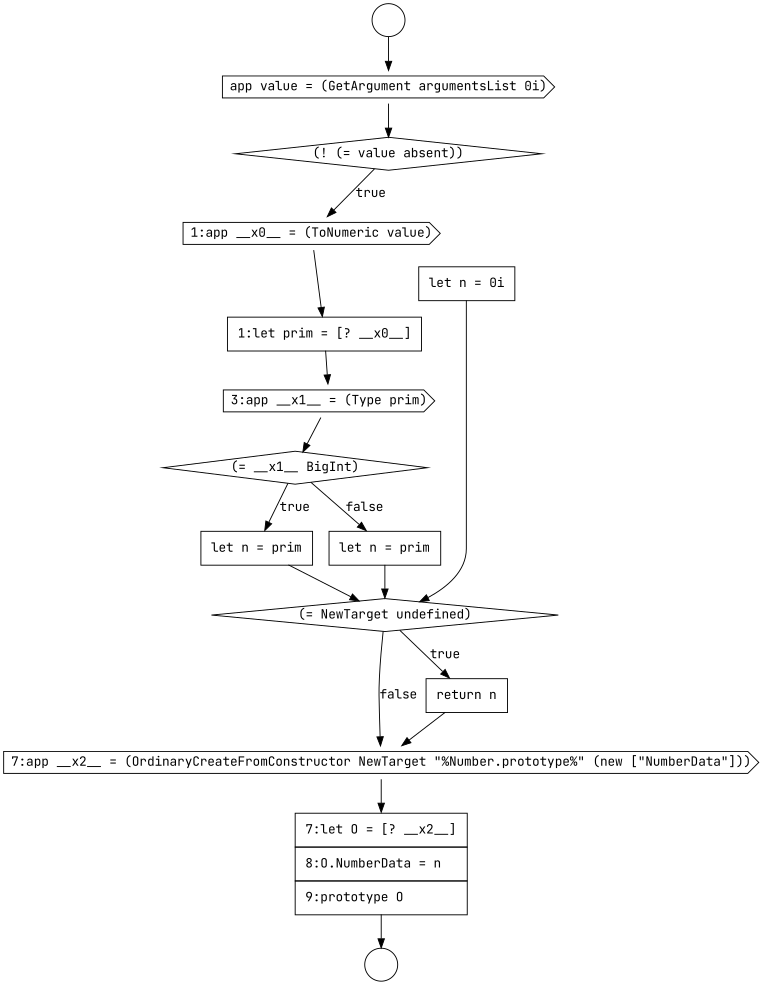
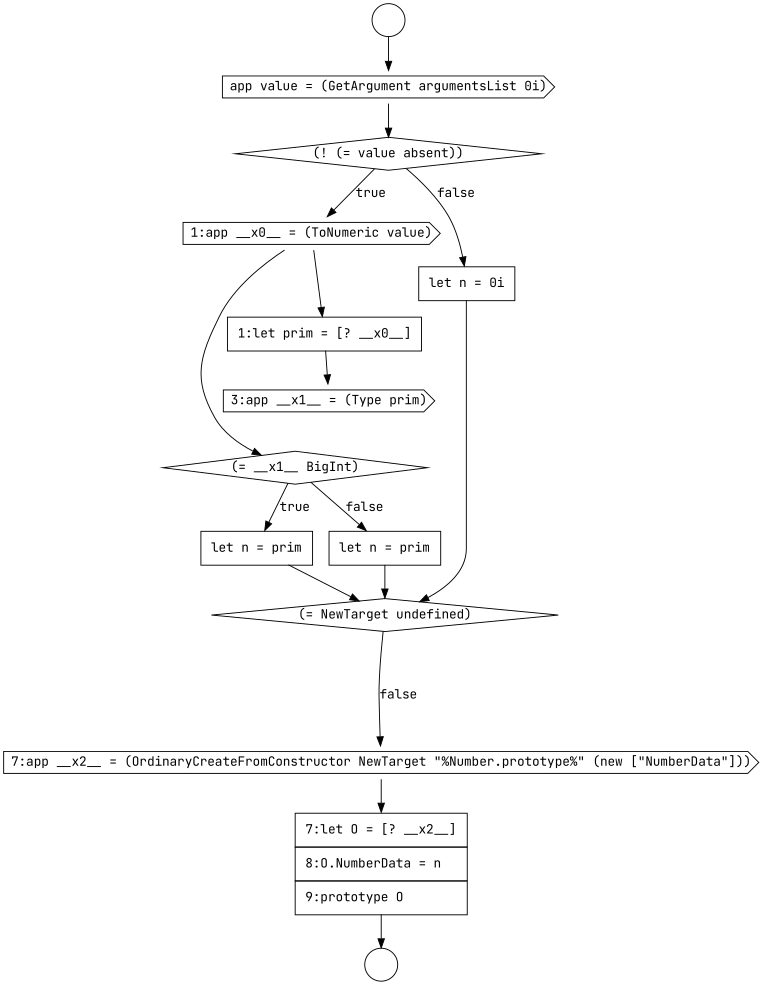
none -> (443, 208)
(314, 431) -> (206, 346)
(466, 695) -> none
